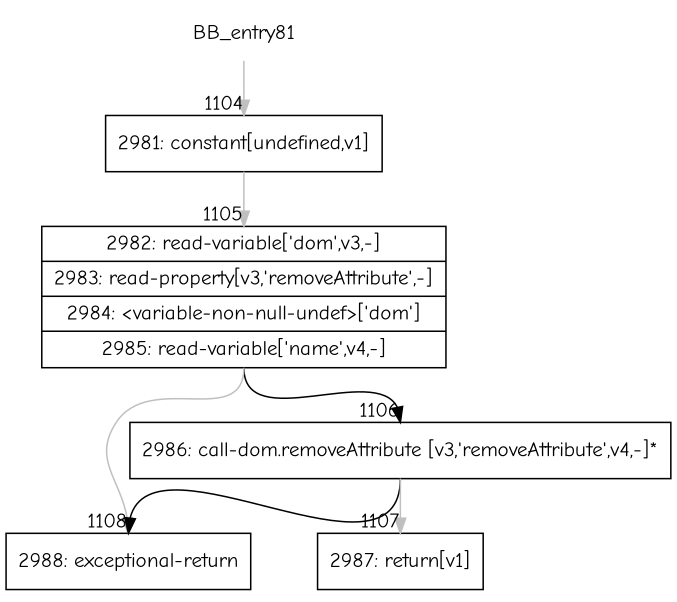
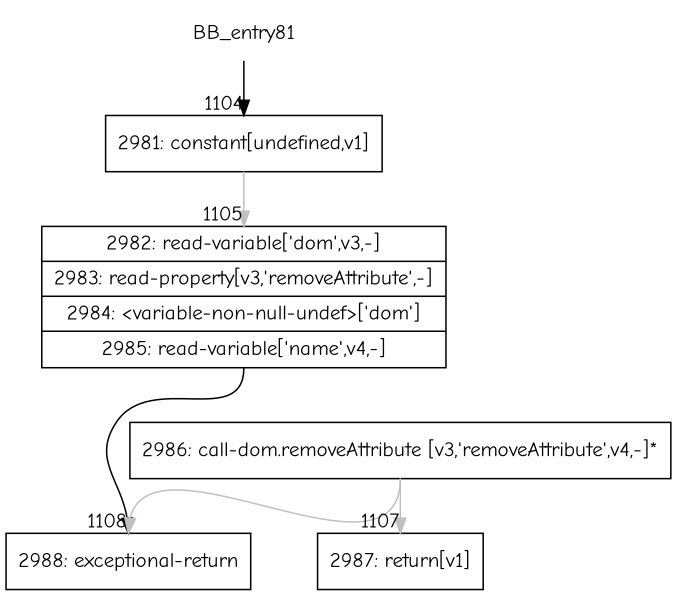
(244, 80) -> (244, 80)
(315, 396) -> none
(136, 406) -> (136, 406)
(272, 508) -> (272, 508)
